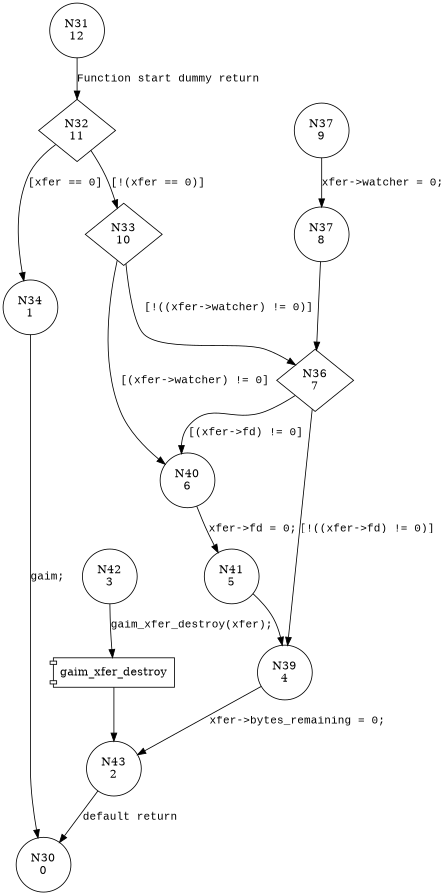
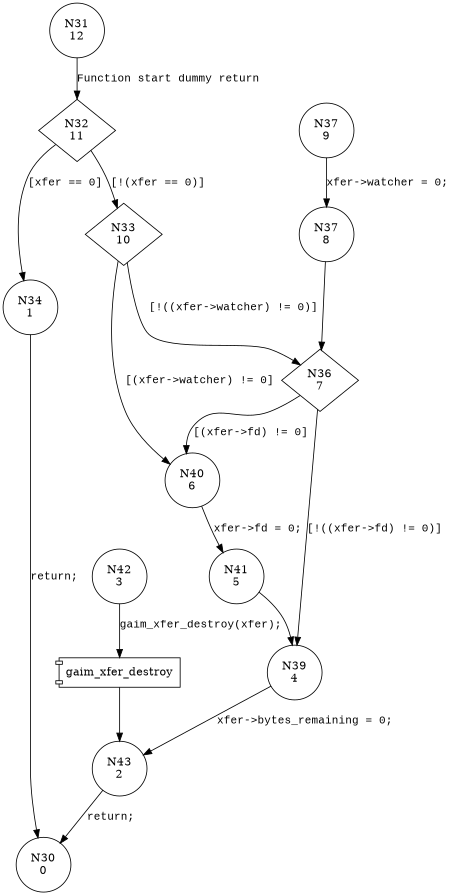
(48, 576) -> (54, 576)
(130, 817) -> (111, 817)
